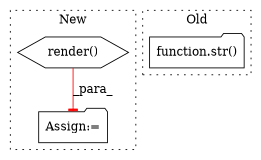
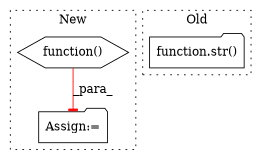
(73, 52) -> (73, 52)
